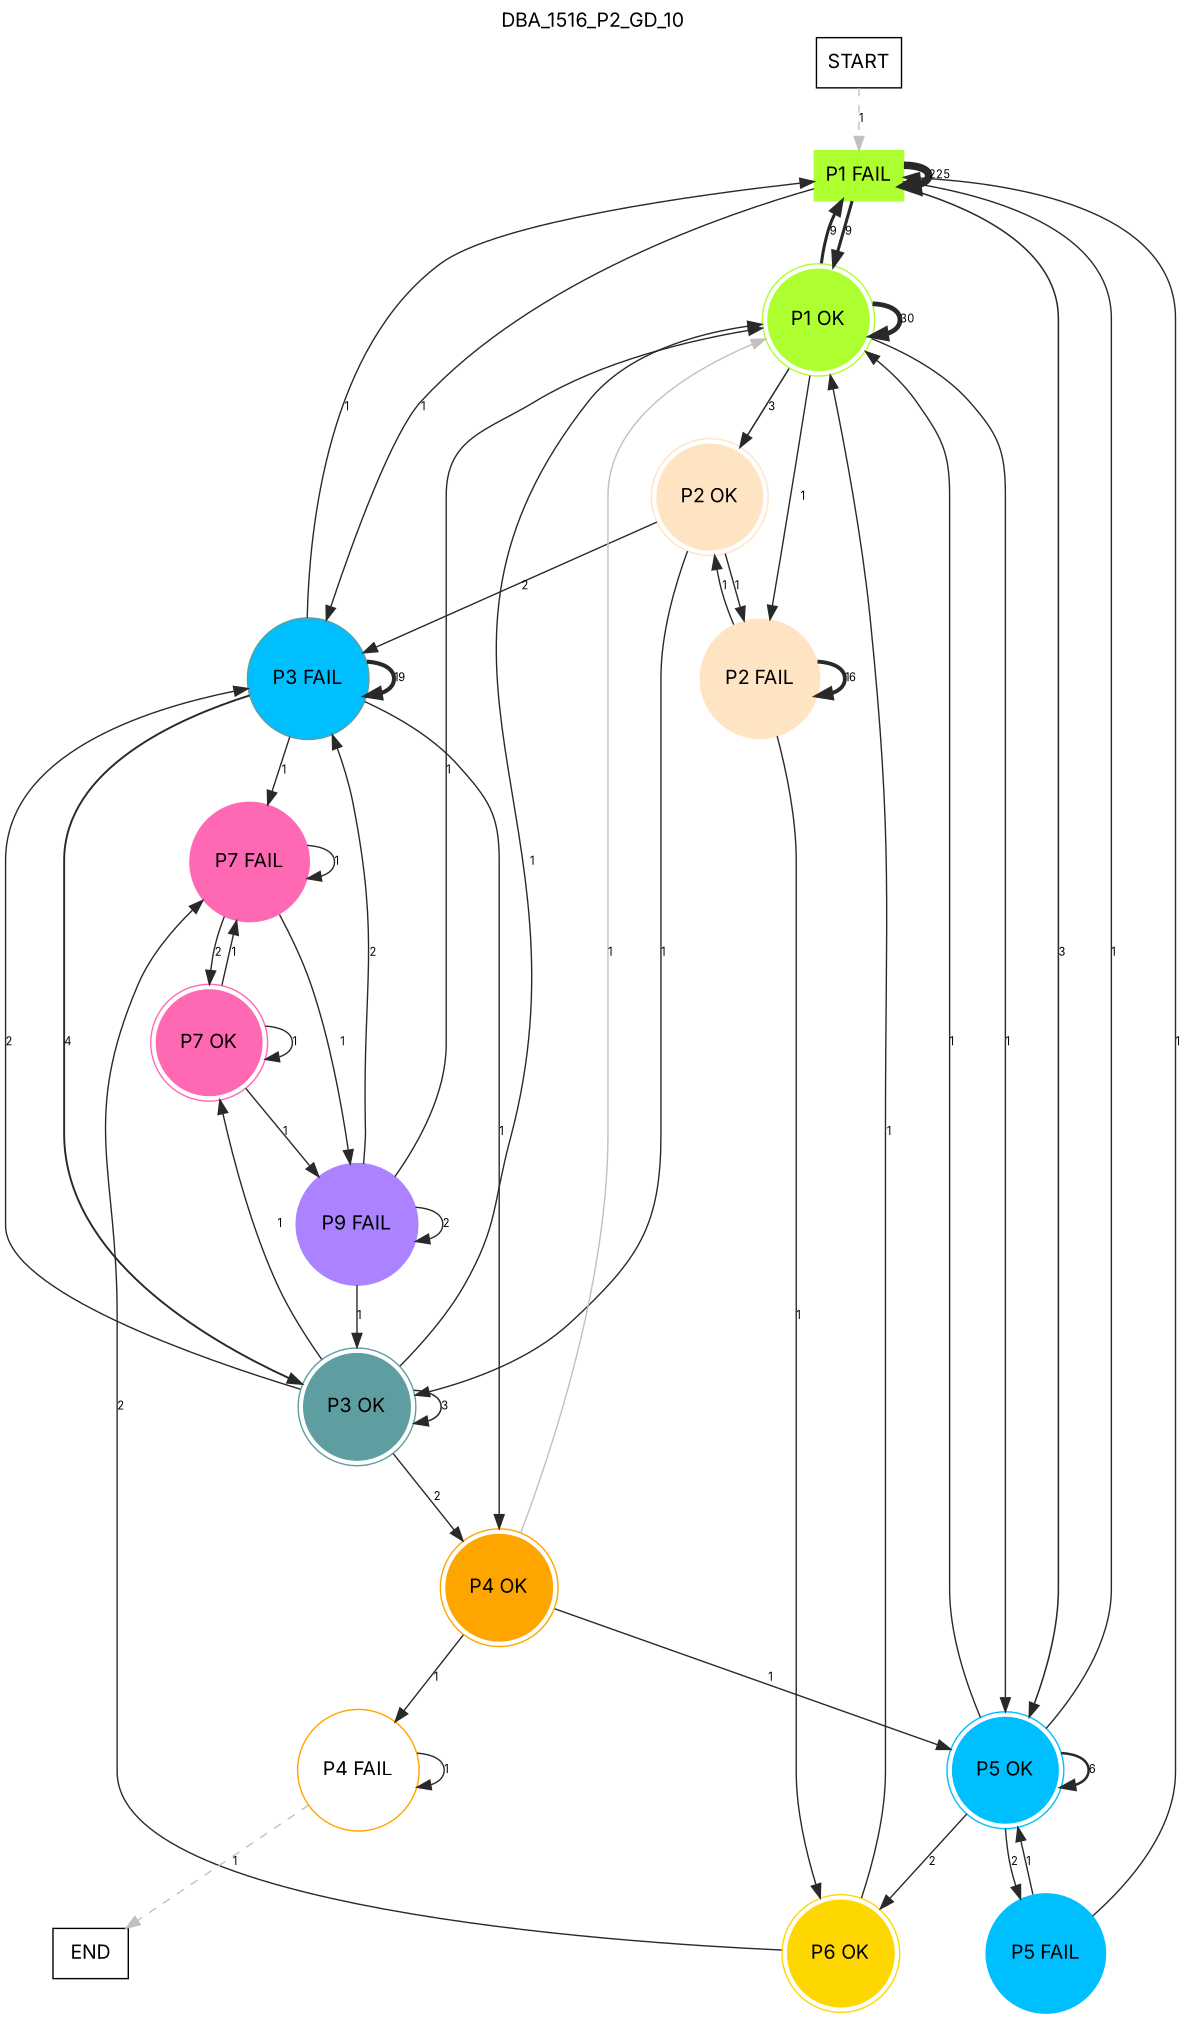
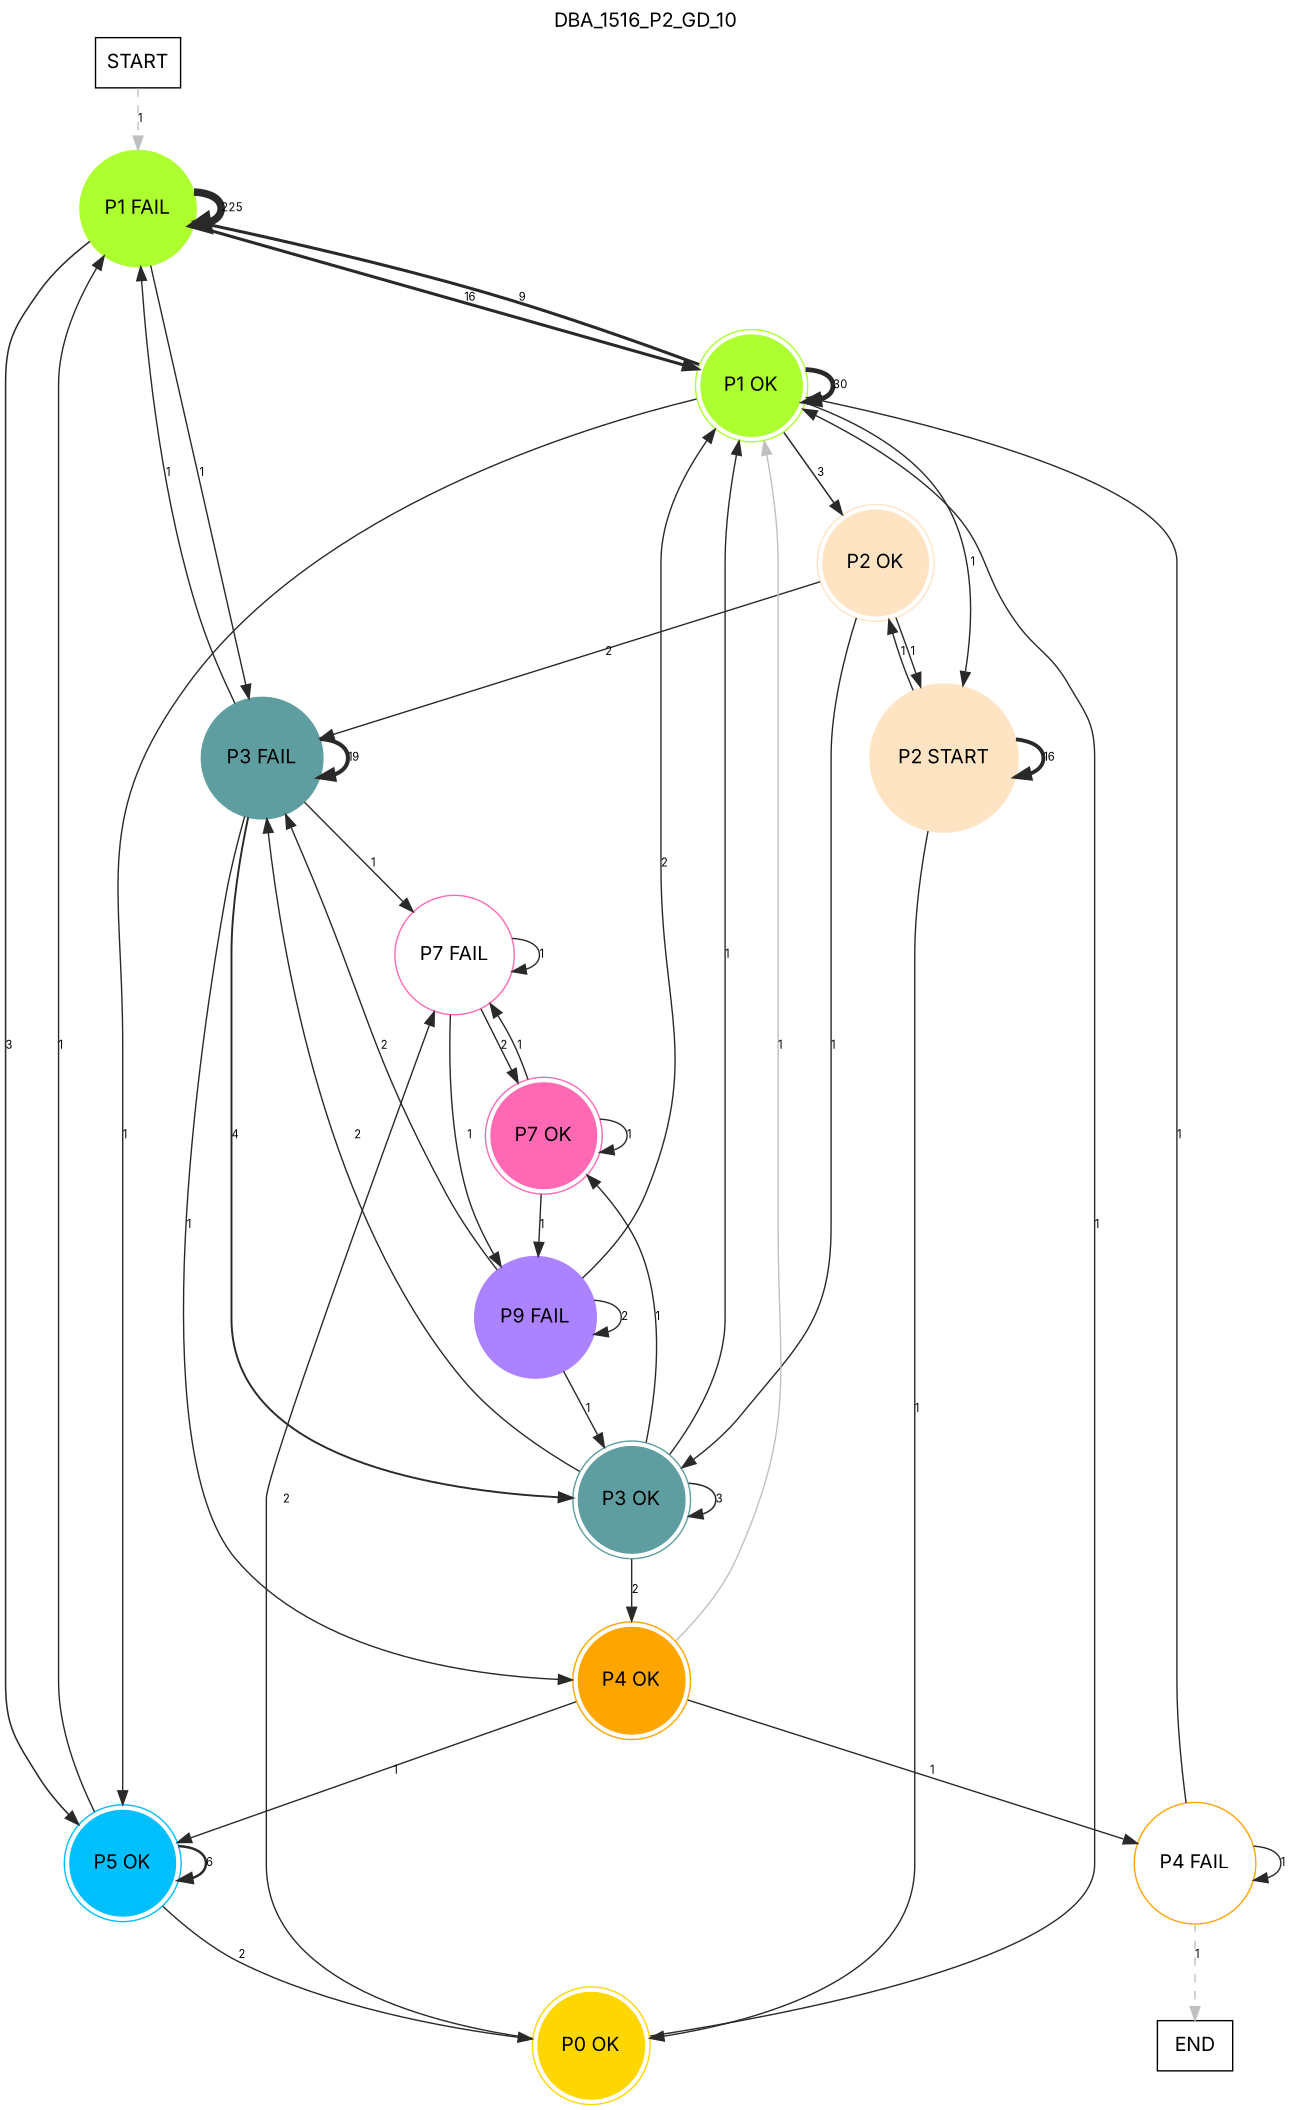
(859, 176) -> (138, 209)
(849, 232) -> (471, 298)
(308, 679) -> (262, 758)
(760, 679) -> (944, 758)
(449, 771) -> (665, 864)
(250, 862) -> (455, 955)
(950, 1029) -> (1177, 980)
(841, 1953) -> (591, 2046)
(1046, 1953) -> none
